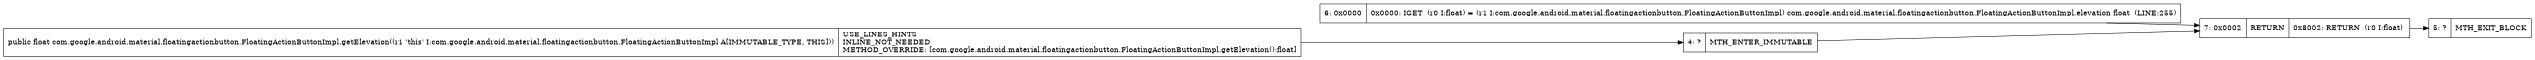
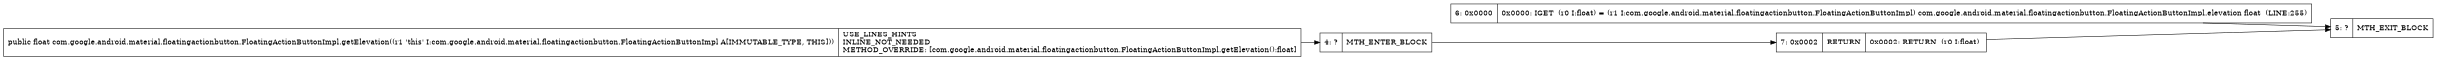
(2150, 24) -> (2264, 25)
(2349, 28) -> (1926, 42)
(1761, 42) -> (1387, 42)
